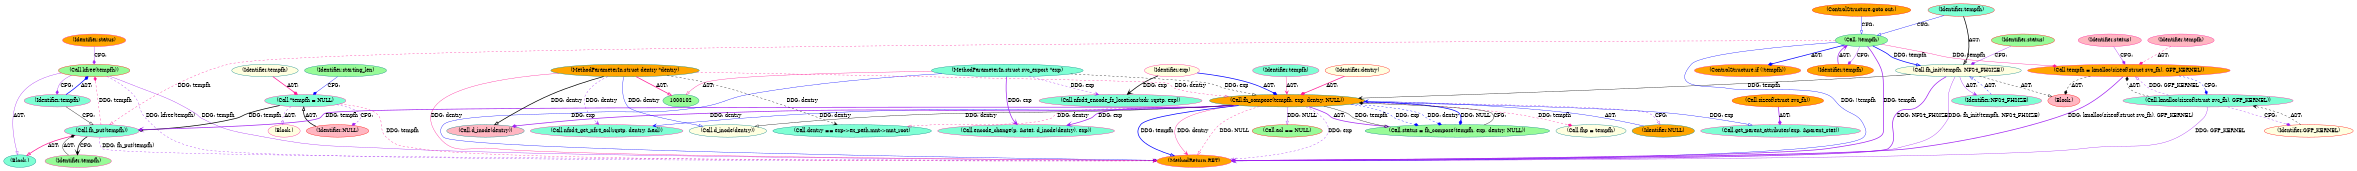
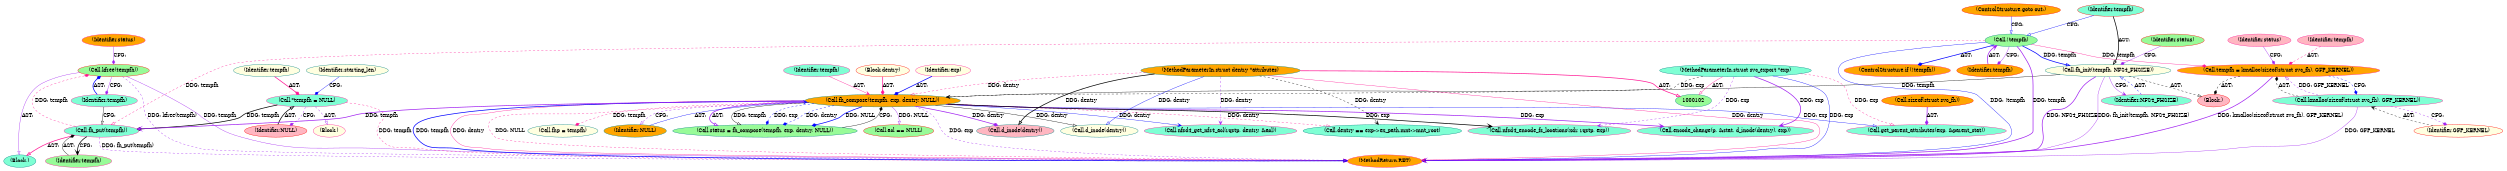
(346, 70) -> (347, 70)
(625, 70) -> (1221, 70)
(1357, 70) -> (883, 70)
(1141, 84) -> (1245, 113)
(1973, 86) -> (2122, 86)
none -> (1848, 94)
